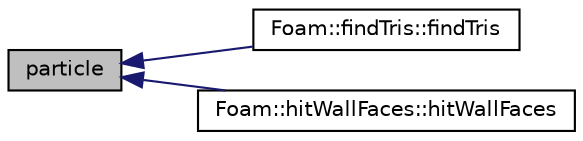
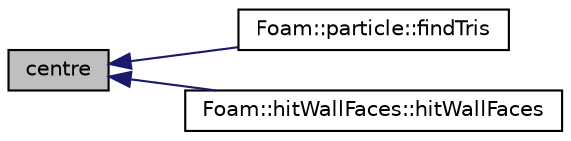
(386, 30) -> (374, 30)
(65, 70) -> (59, 70)
